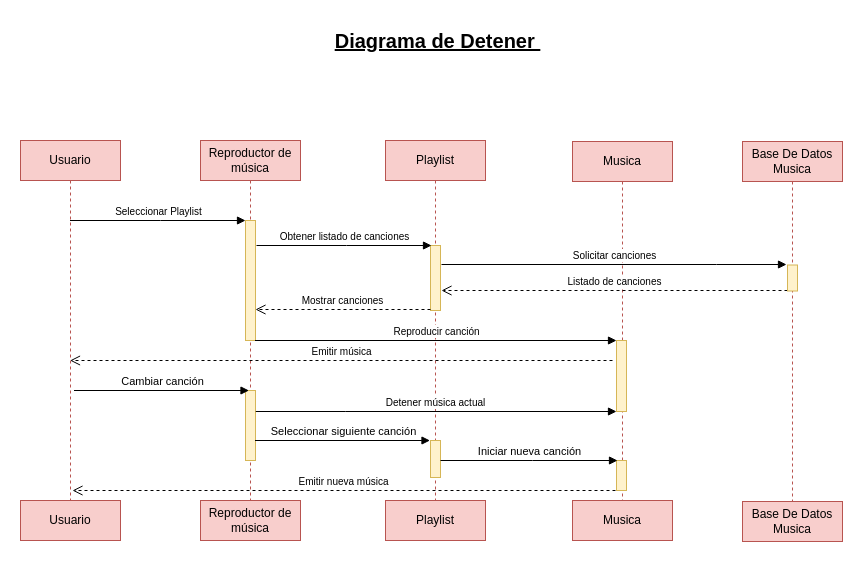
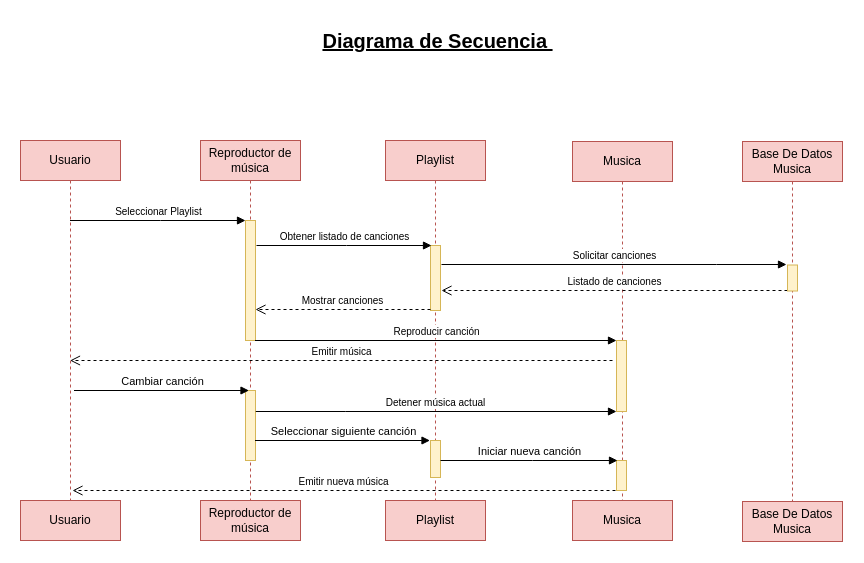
(438, 41) -> (438, 41)
